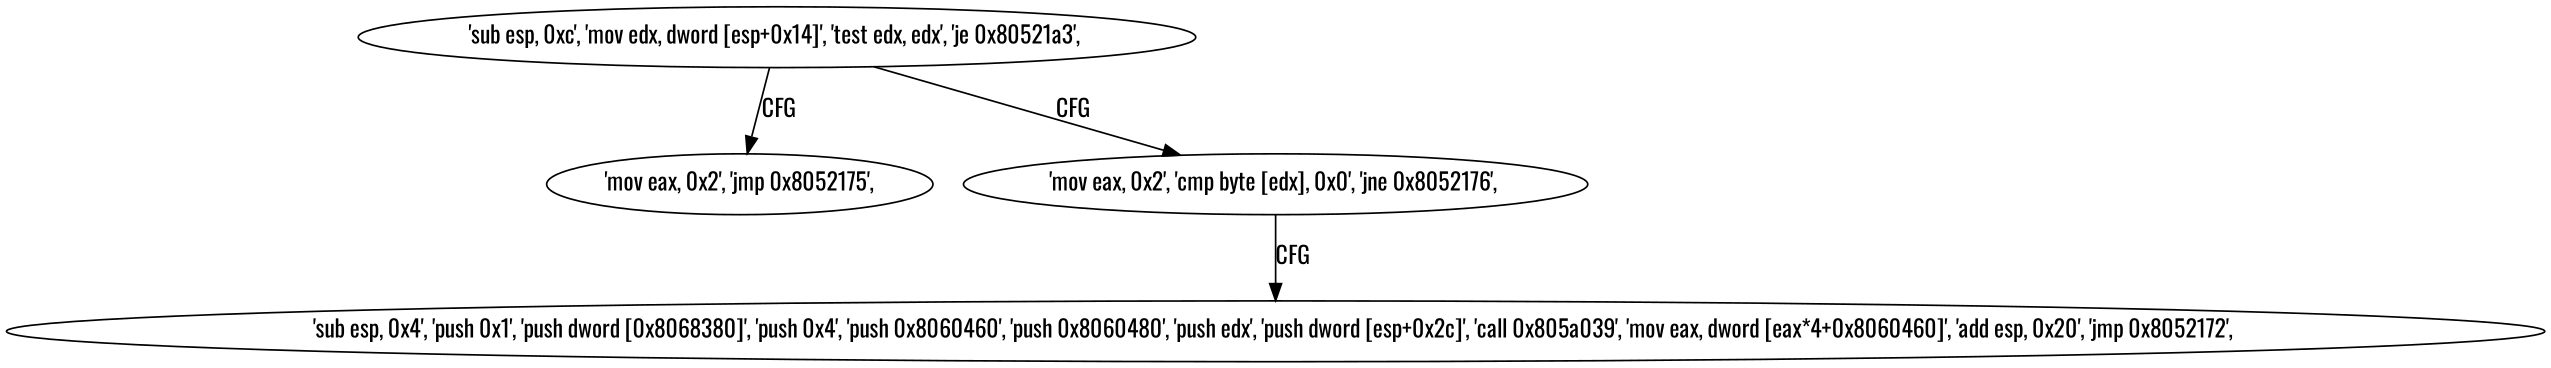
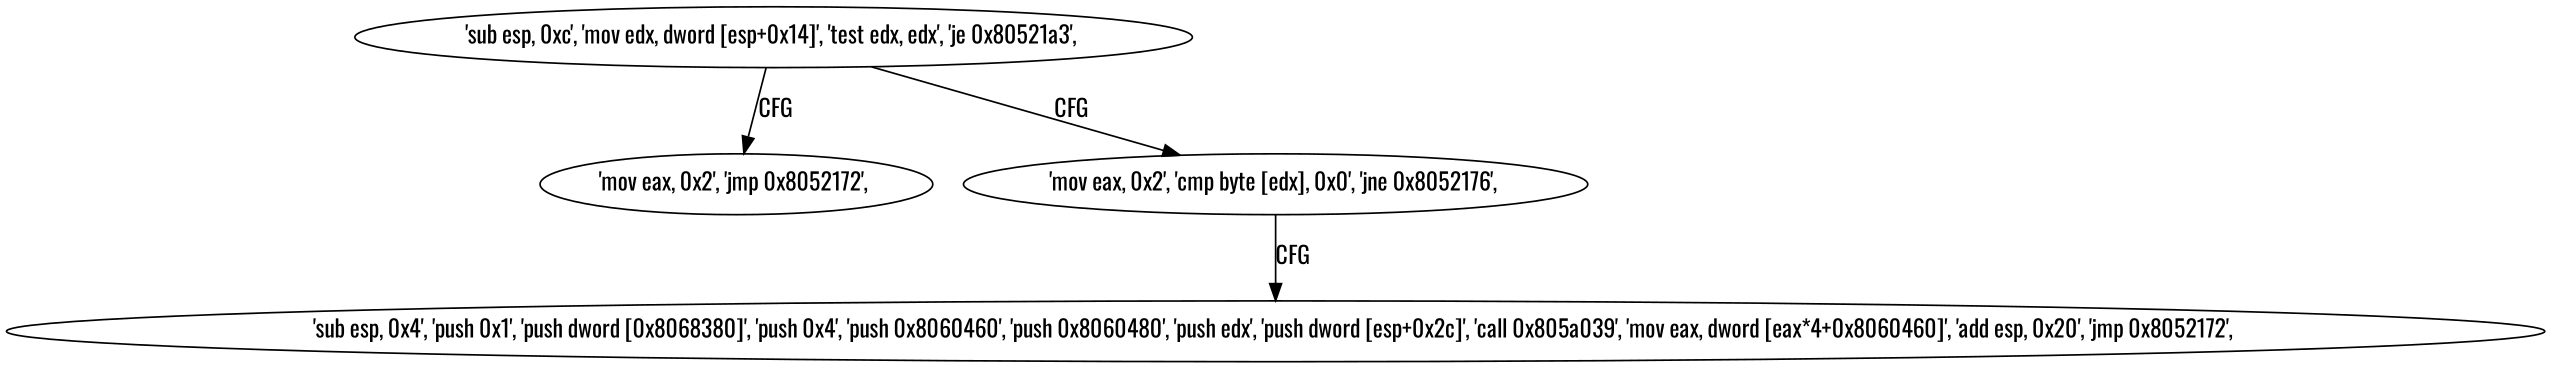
(740, 184) -> (736, 184)
